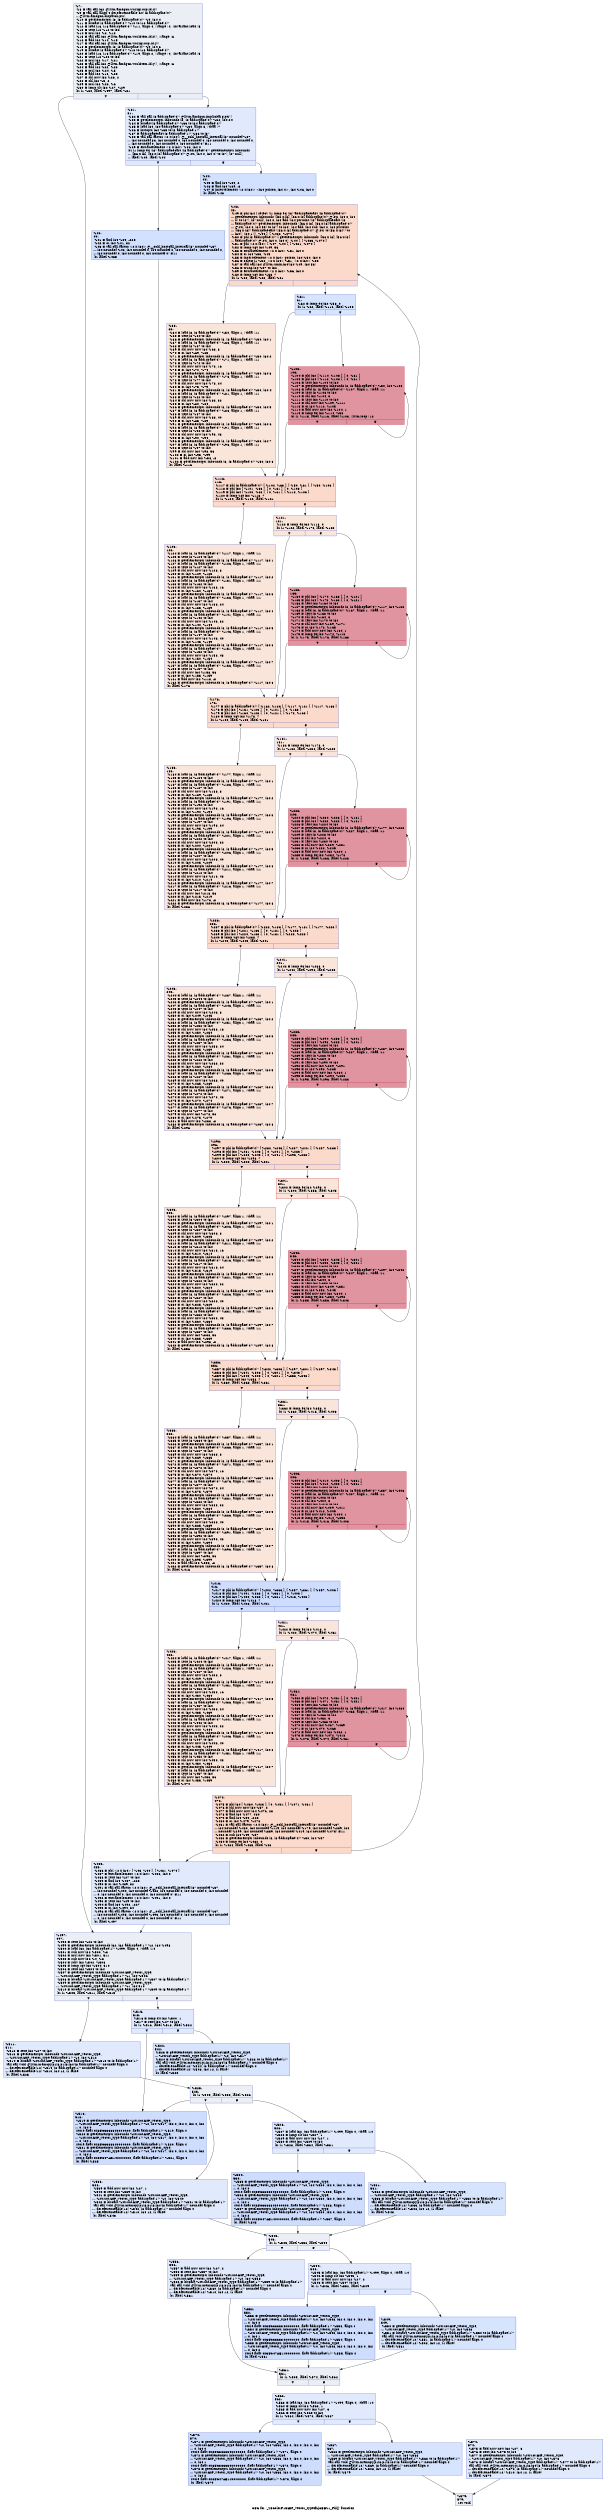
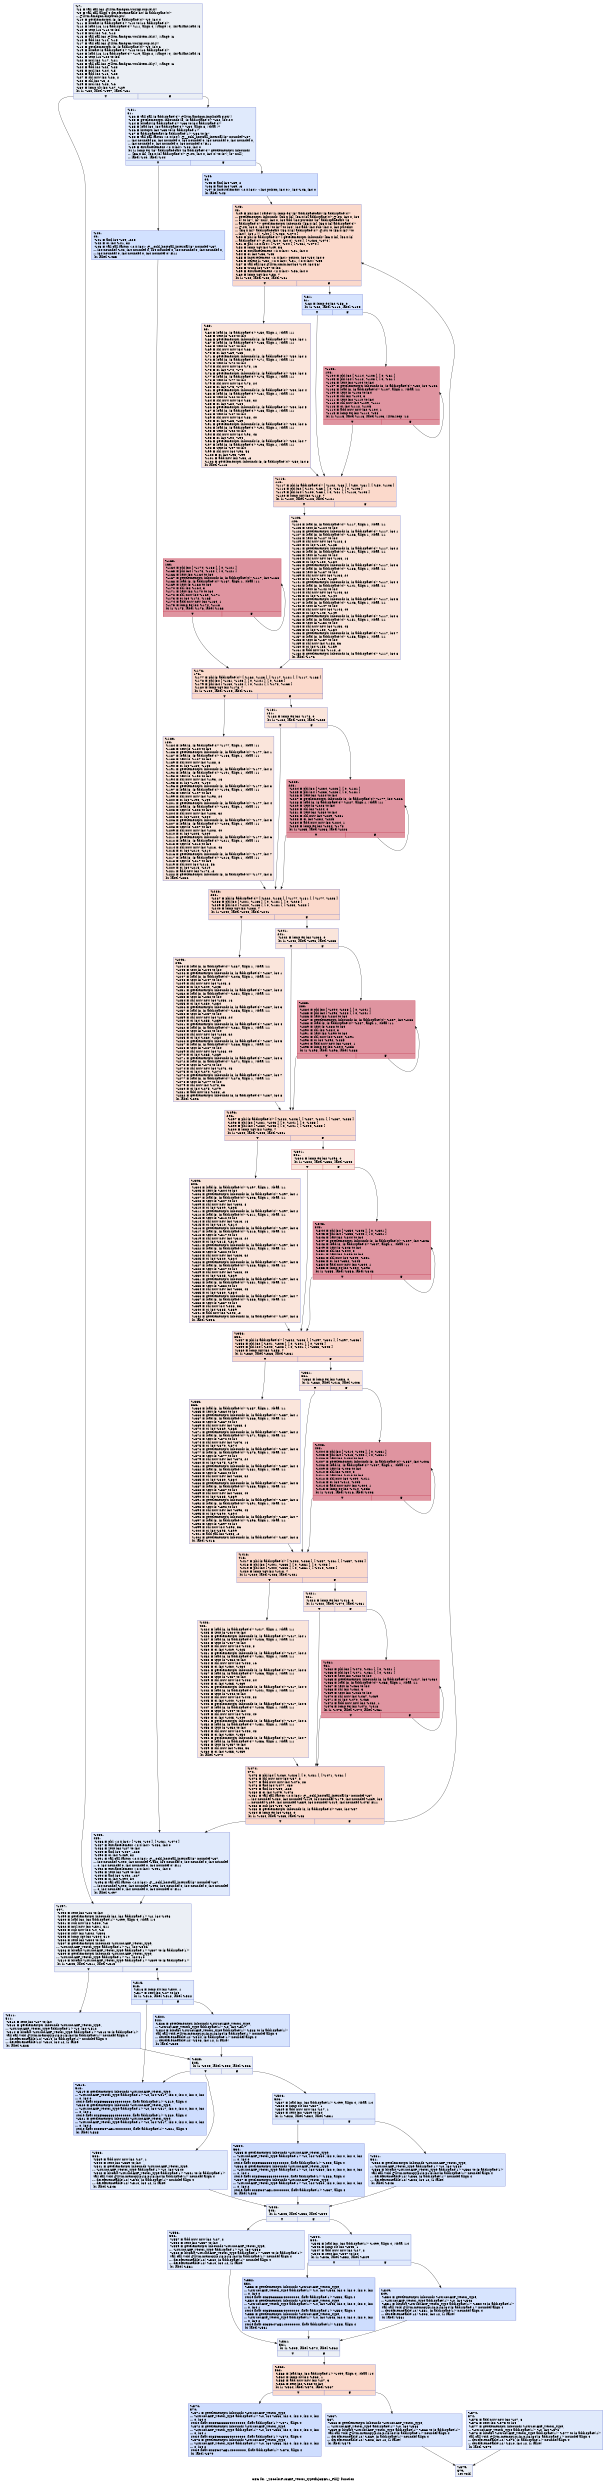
(305, 526) -> none
(275, 1596) -> (302, 1567)
(324, 2409) -> (324, 2380)
